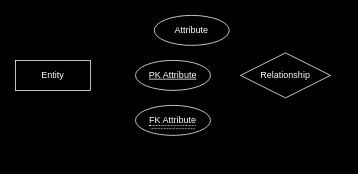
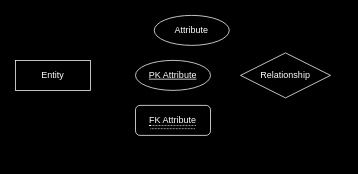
(173, 120) -> (173, 120)
